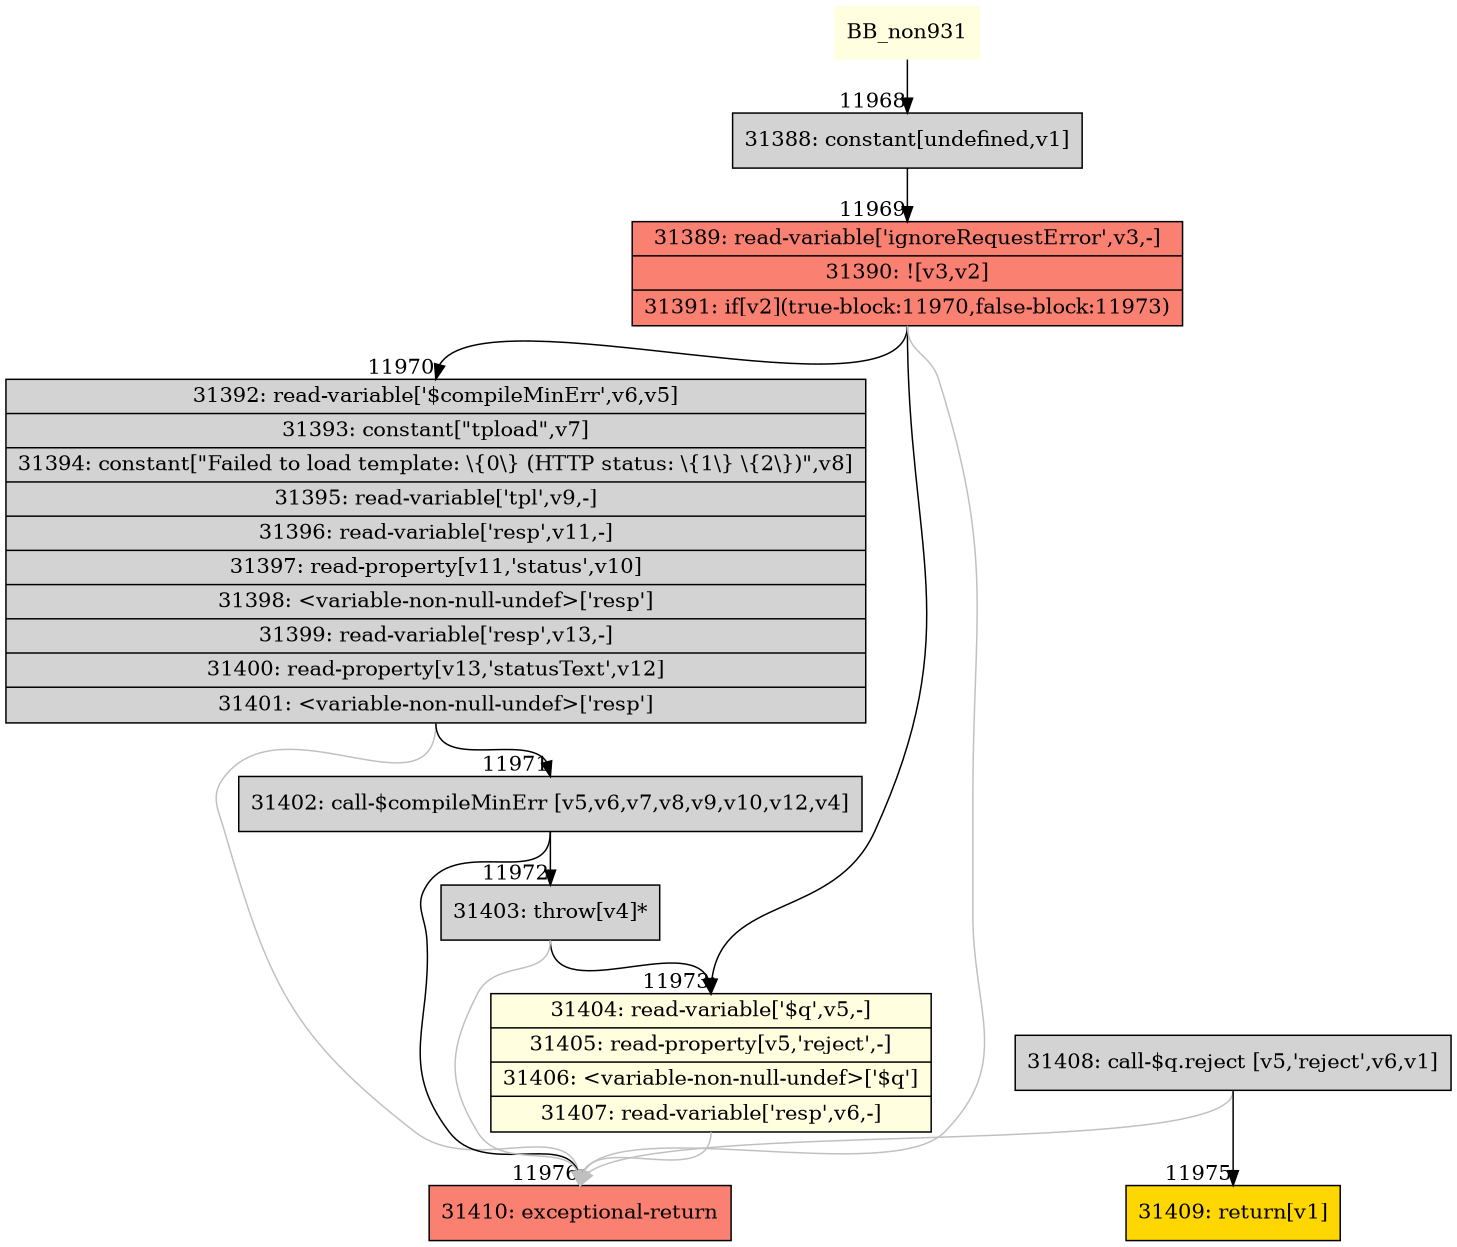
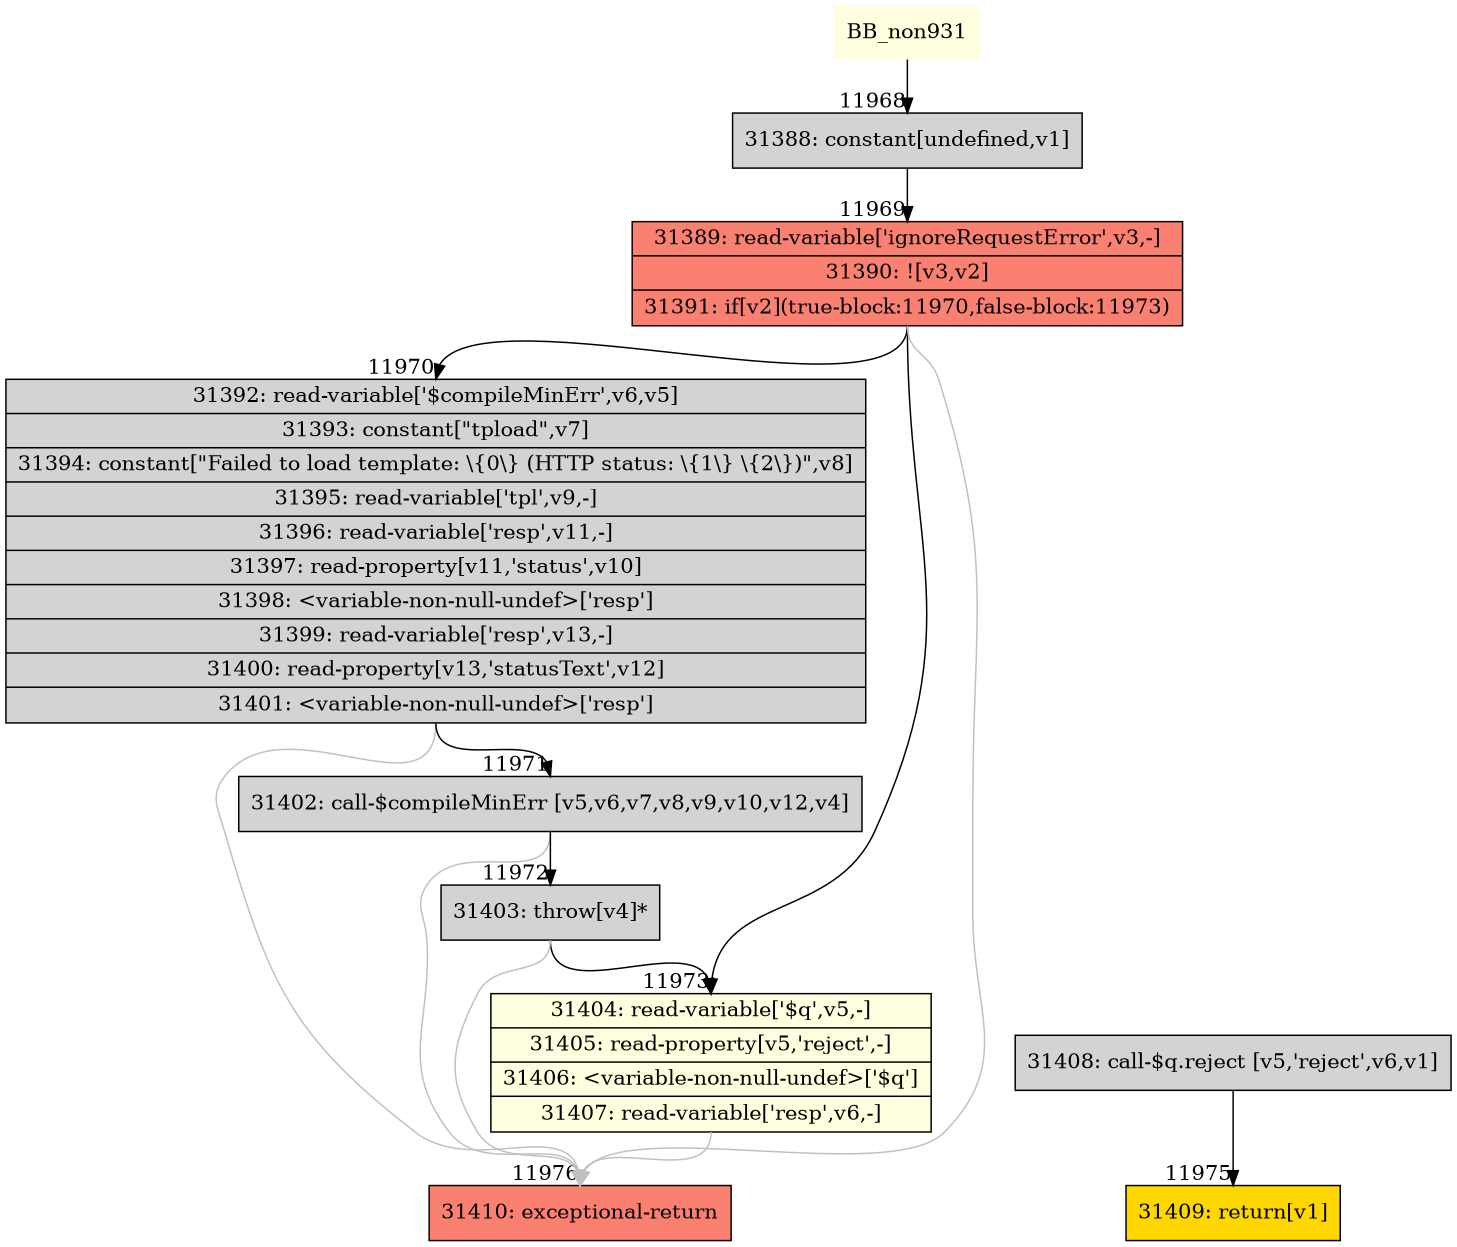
(424, 1007) -> (424, 1007)
(897, 1139) -> none
